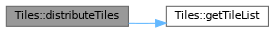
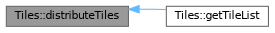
(142, 23) -> (153, 9)
